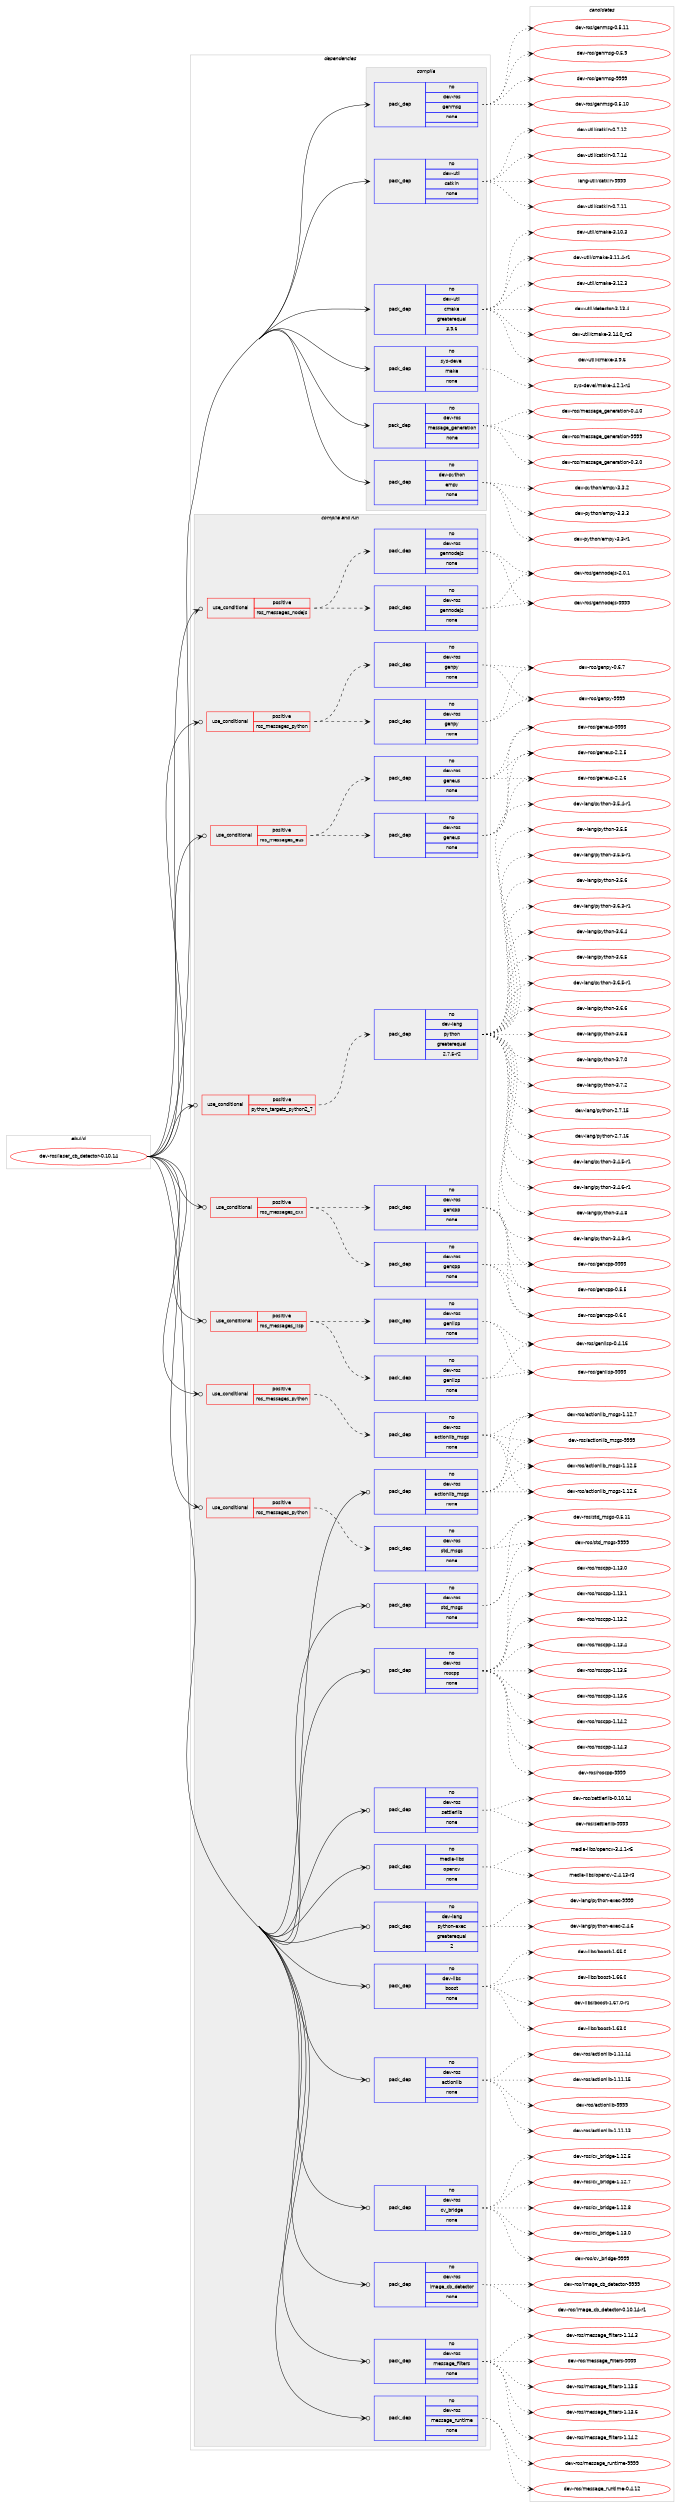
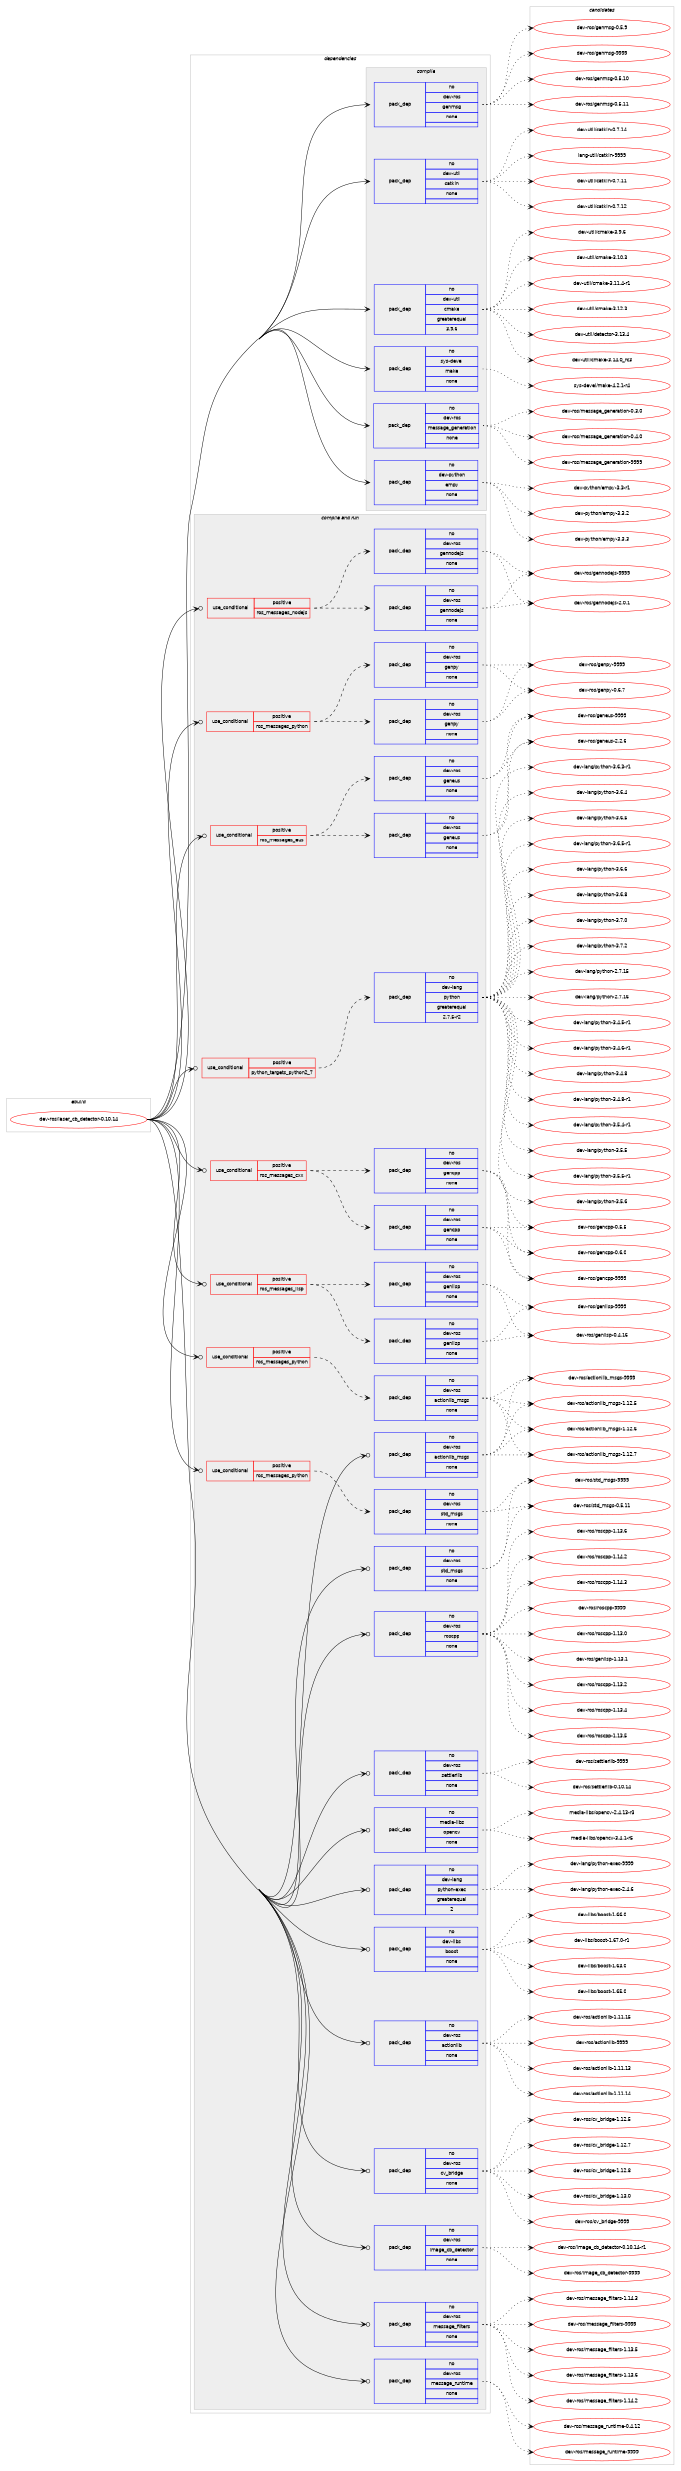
(602, 753) -> none
(602, 1594) -> (602, 1660)
